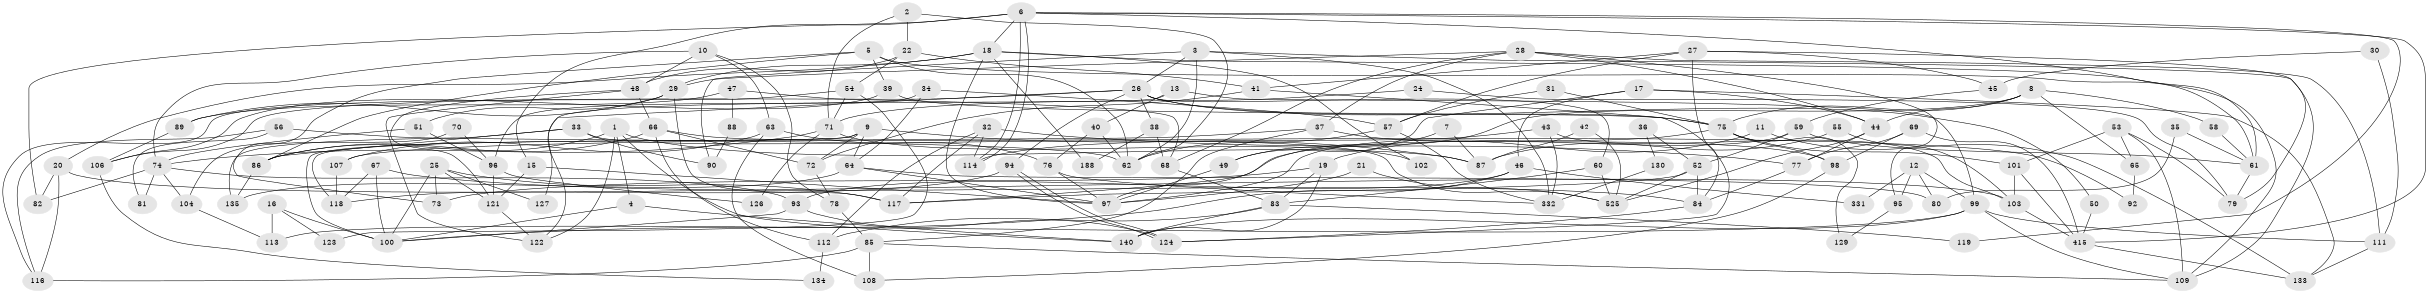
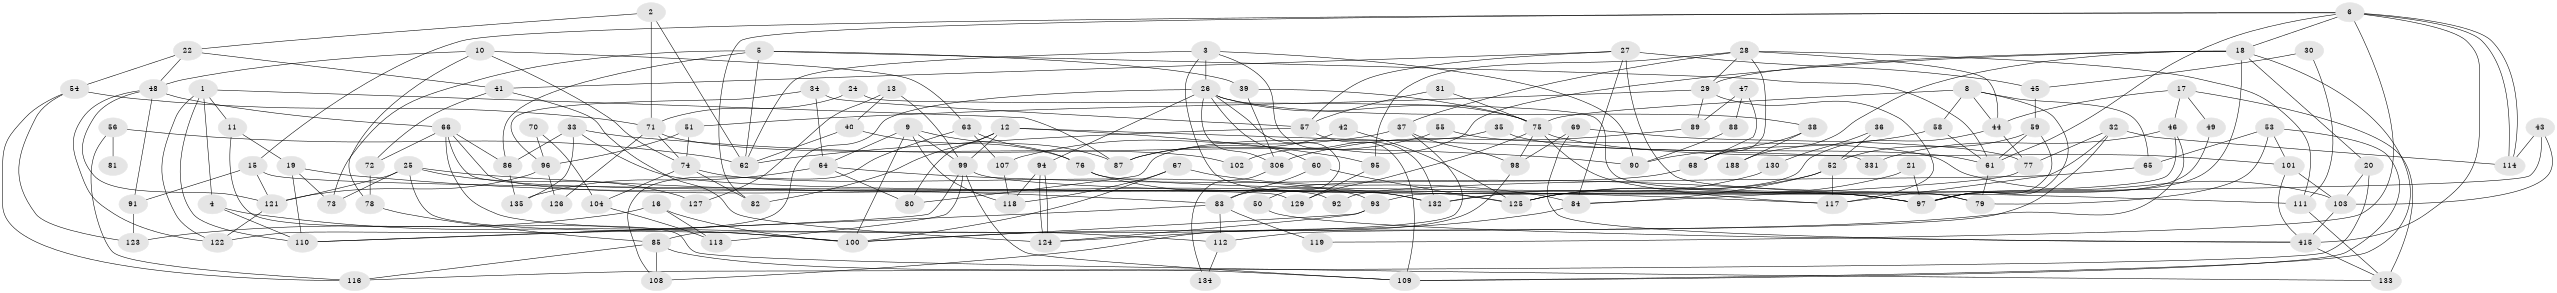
(1447, 127) -> none
(840, 147) -> (936, 147)
none -> (1786, 147)
(436, 148) -> (218, 108)
(98, 166) -> (1277, 166)
(48, 185) -> (878, 176)
(150, 186) -> none
none -> (856, 190)
none -> (133, 204)
(1549, 204) -> (1435, 204)
(1613, 204) -> (1516, 204)
(1127, 243) -> (302, 243)
